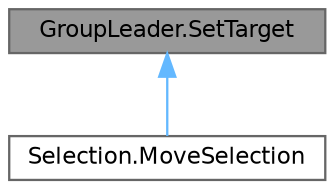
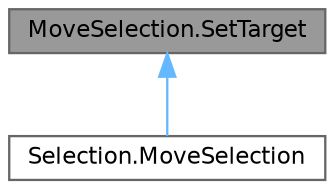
(167, 31) -> (167, 31)
